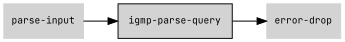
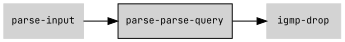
(175, 21) -> (175, 21)
(304, 21) -> (304, 21)
